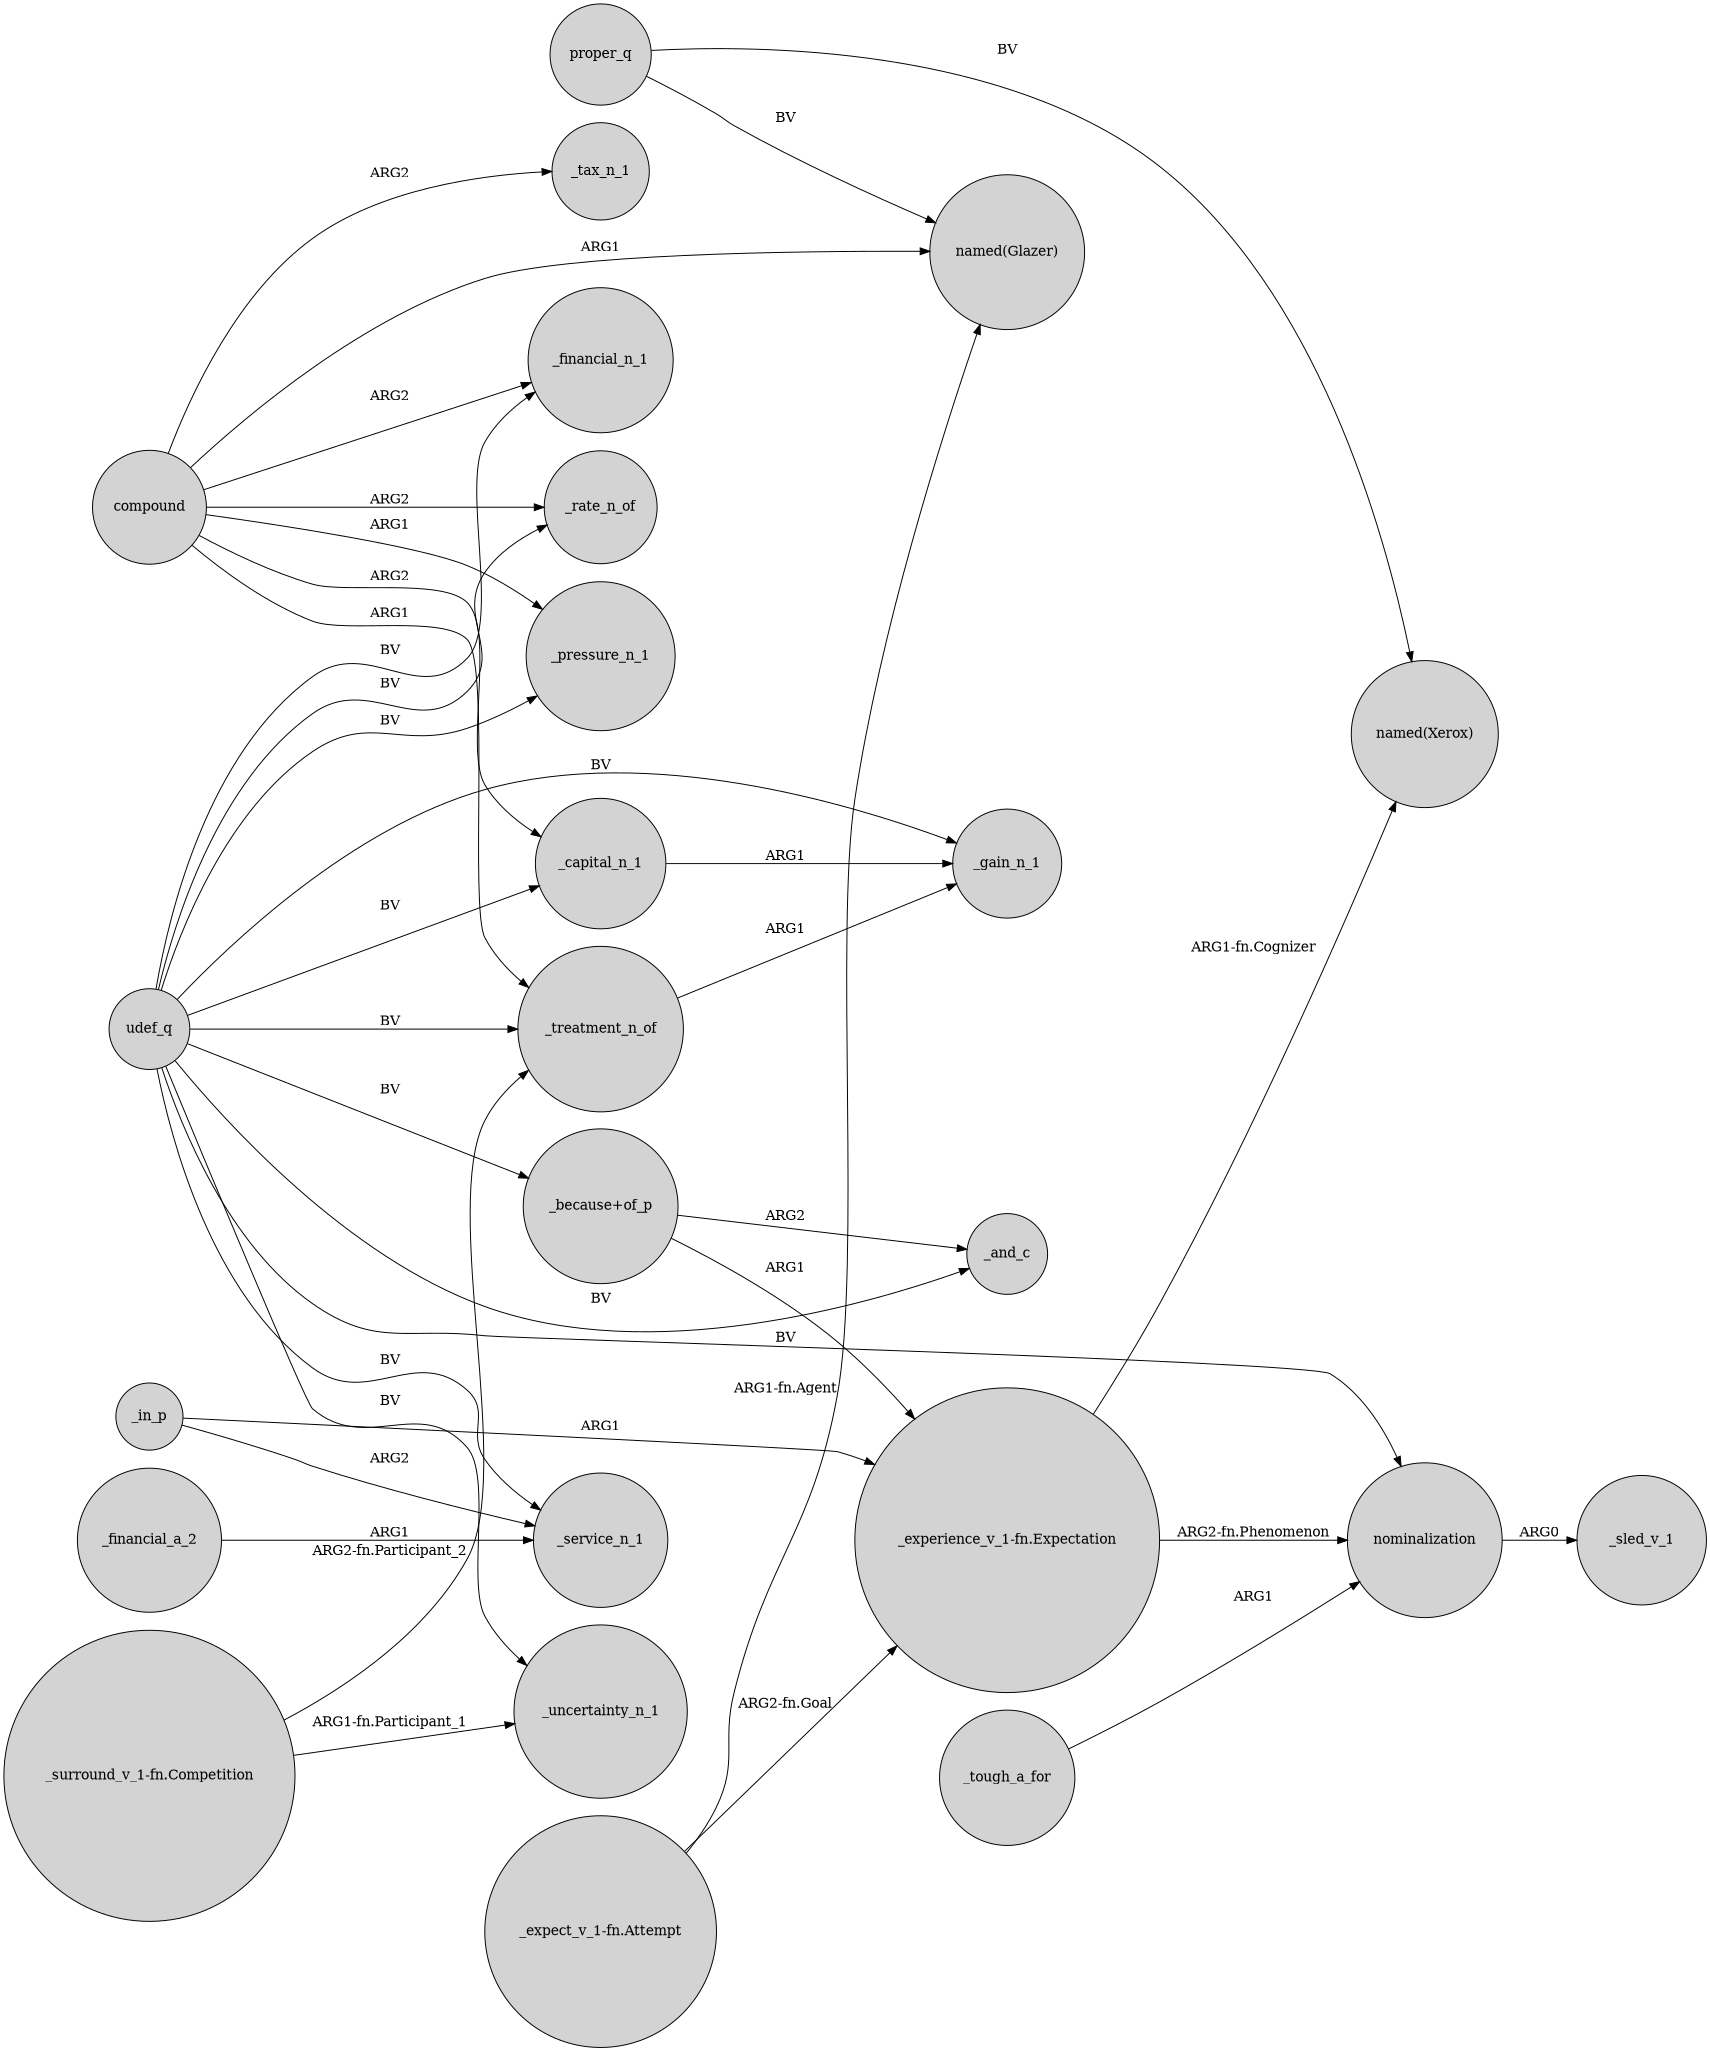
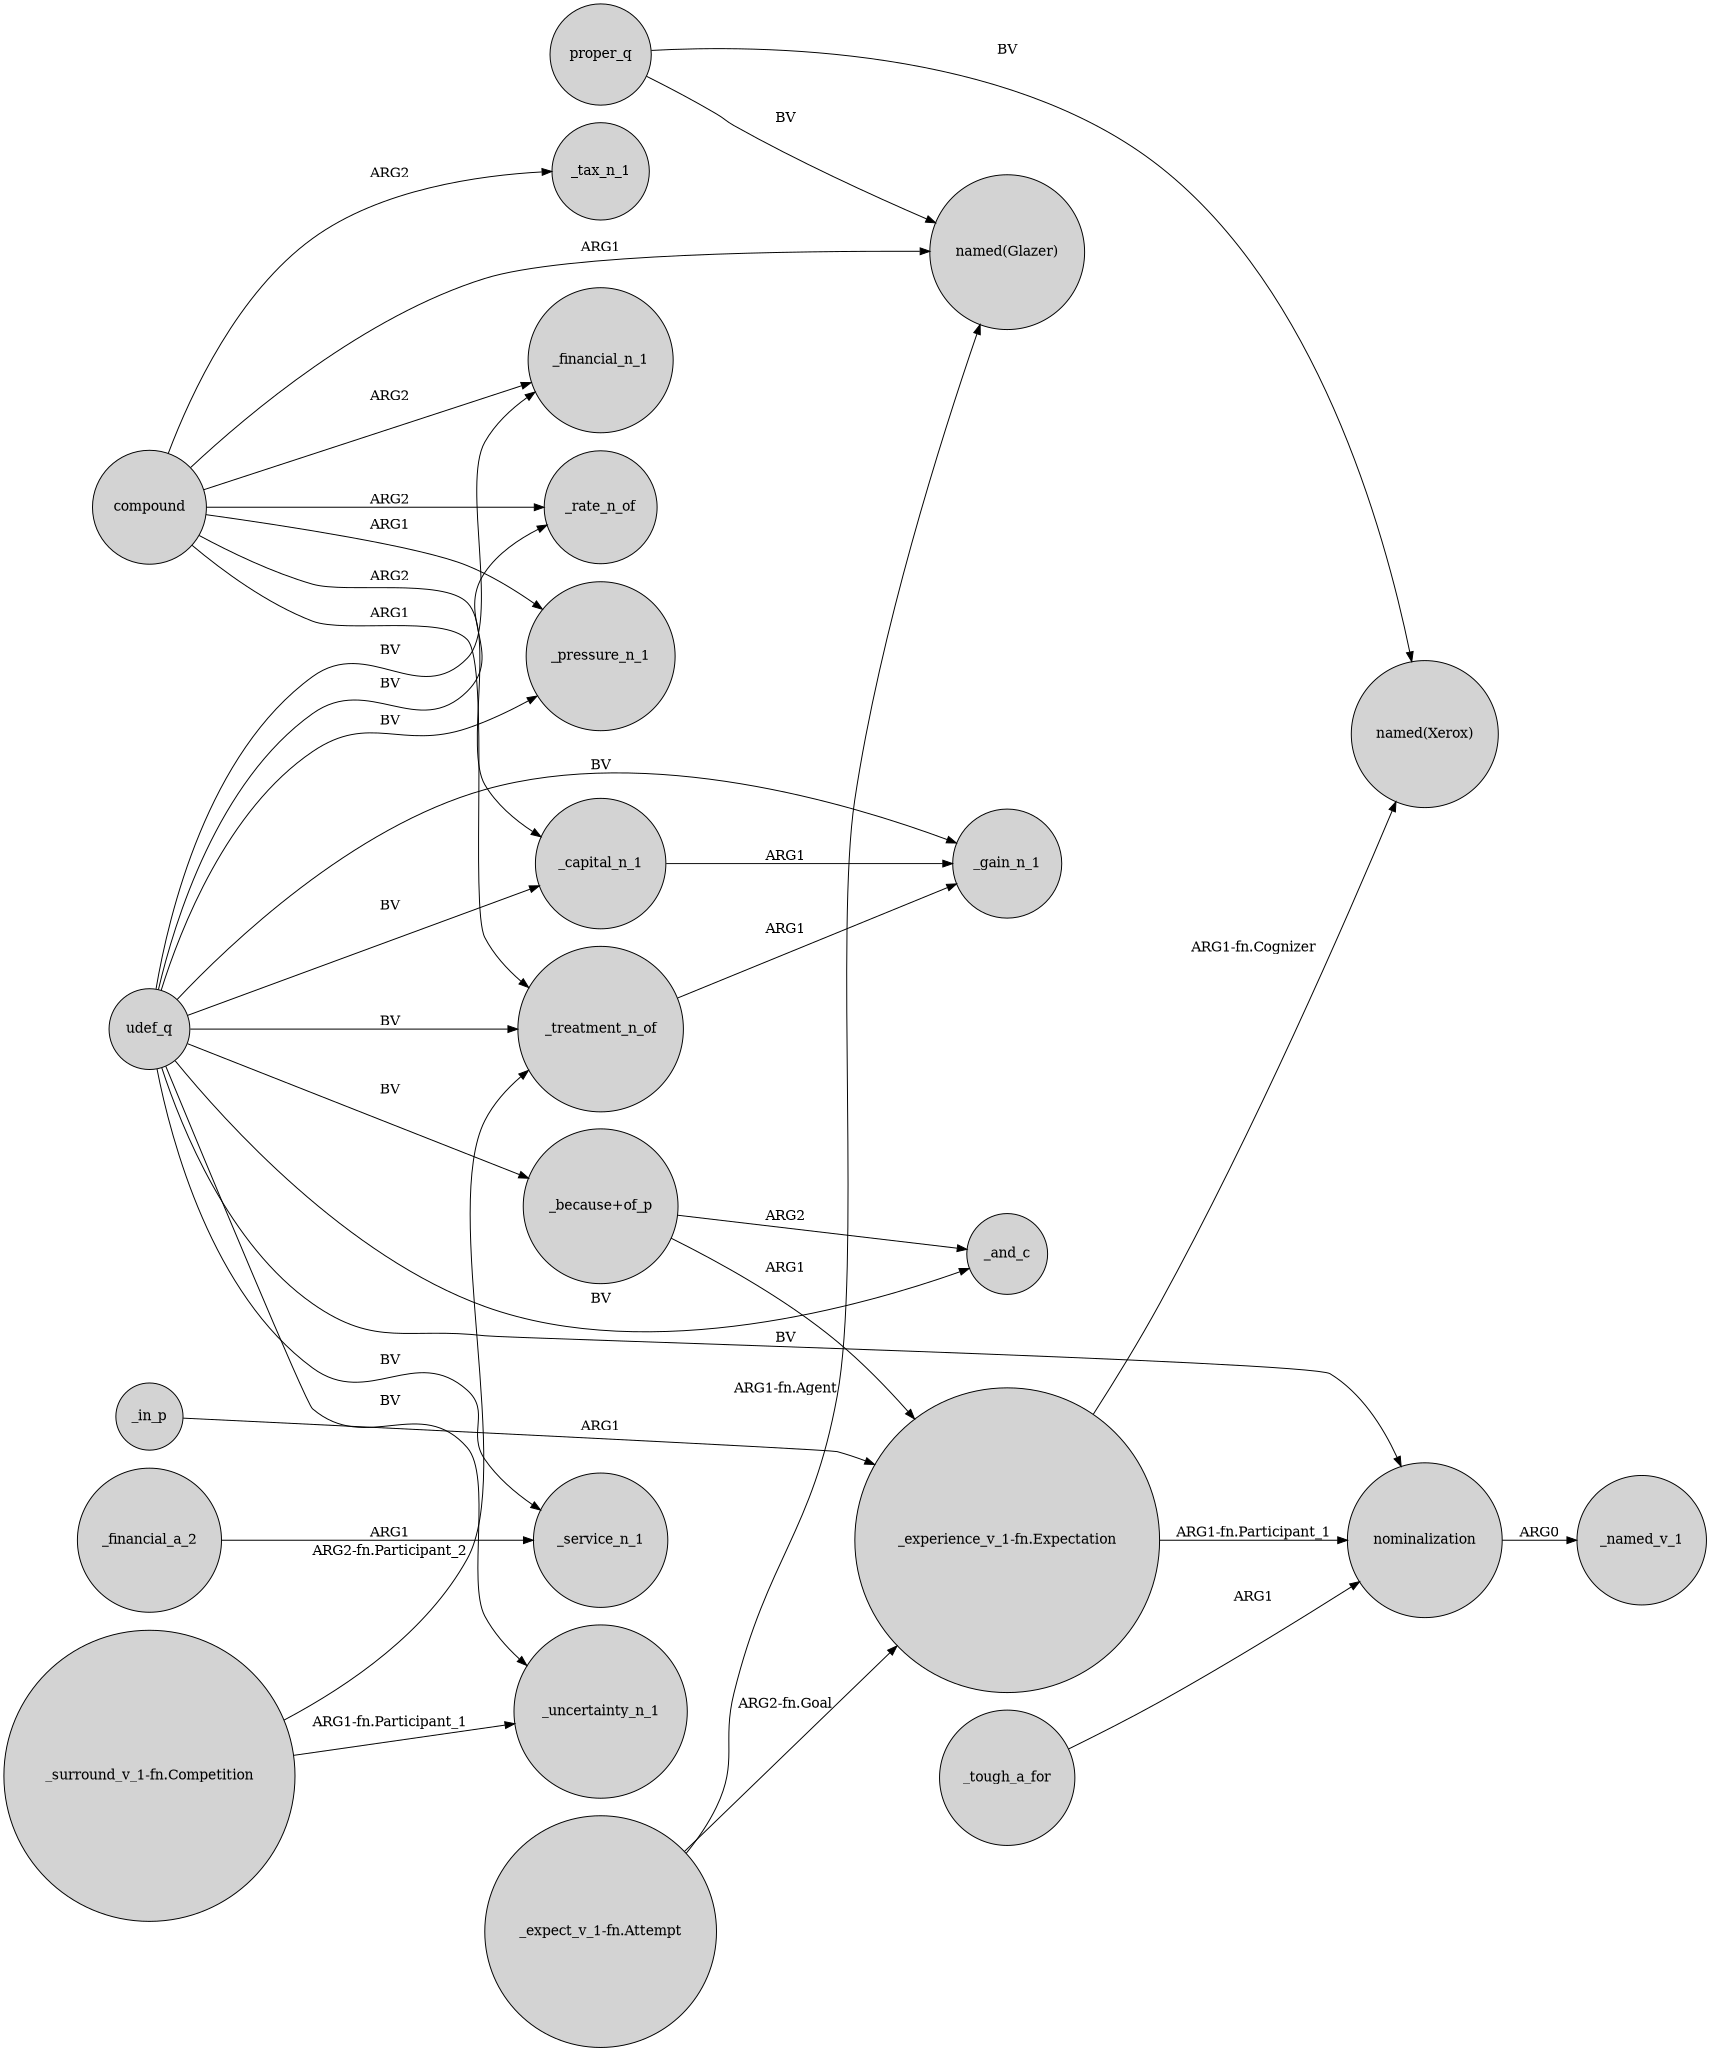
(352, 1479) -> none
(1254, 1533) -> (1254, 1533)
(1642, 1540) -> (1642, 1540)
